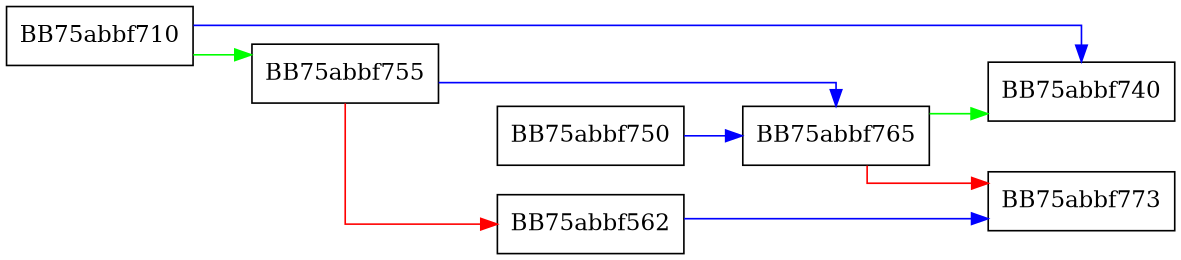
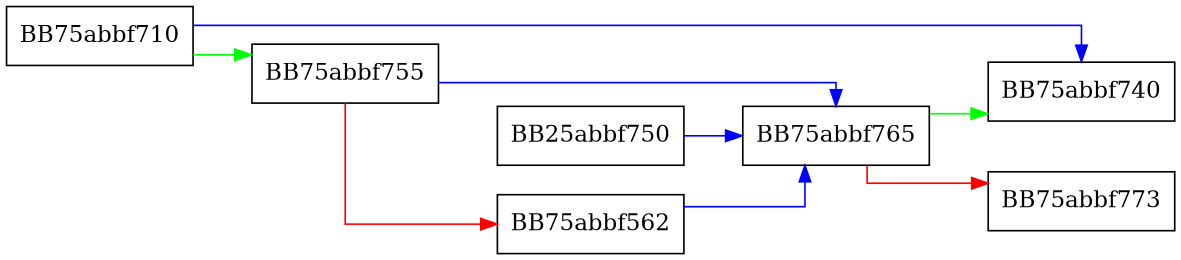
(591, 136) -> (591, 136)
(828, 219) -> (757, 207)
